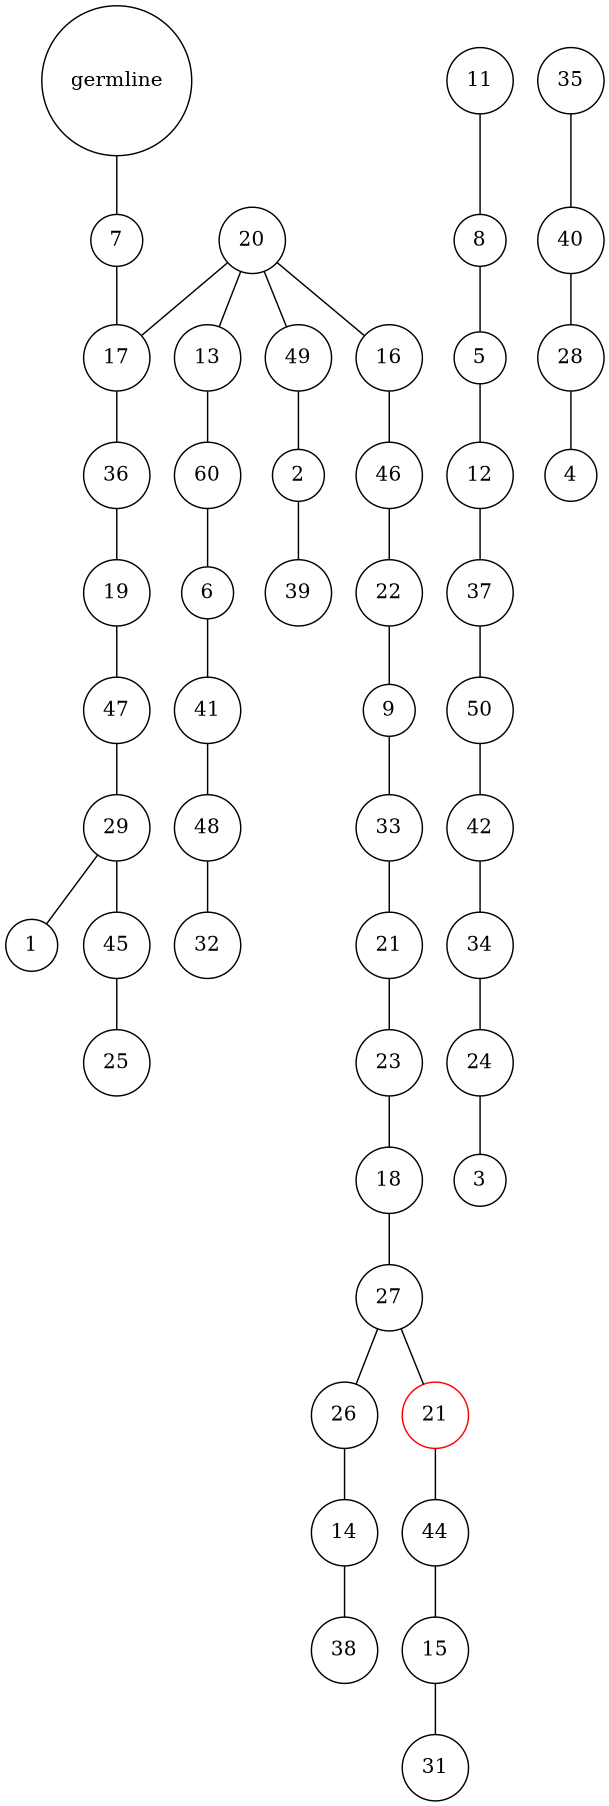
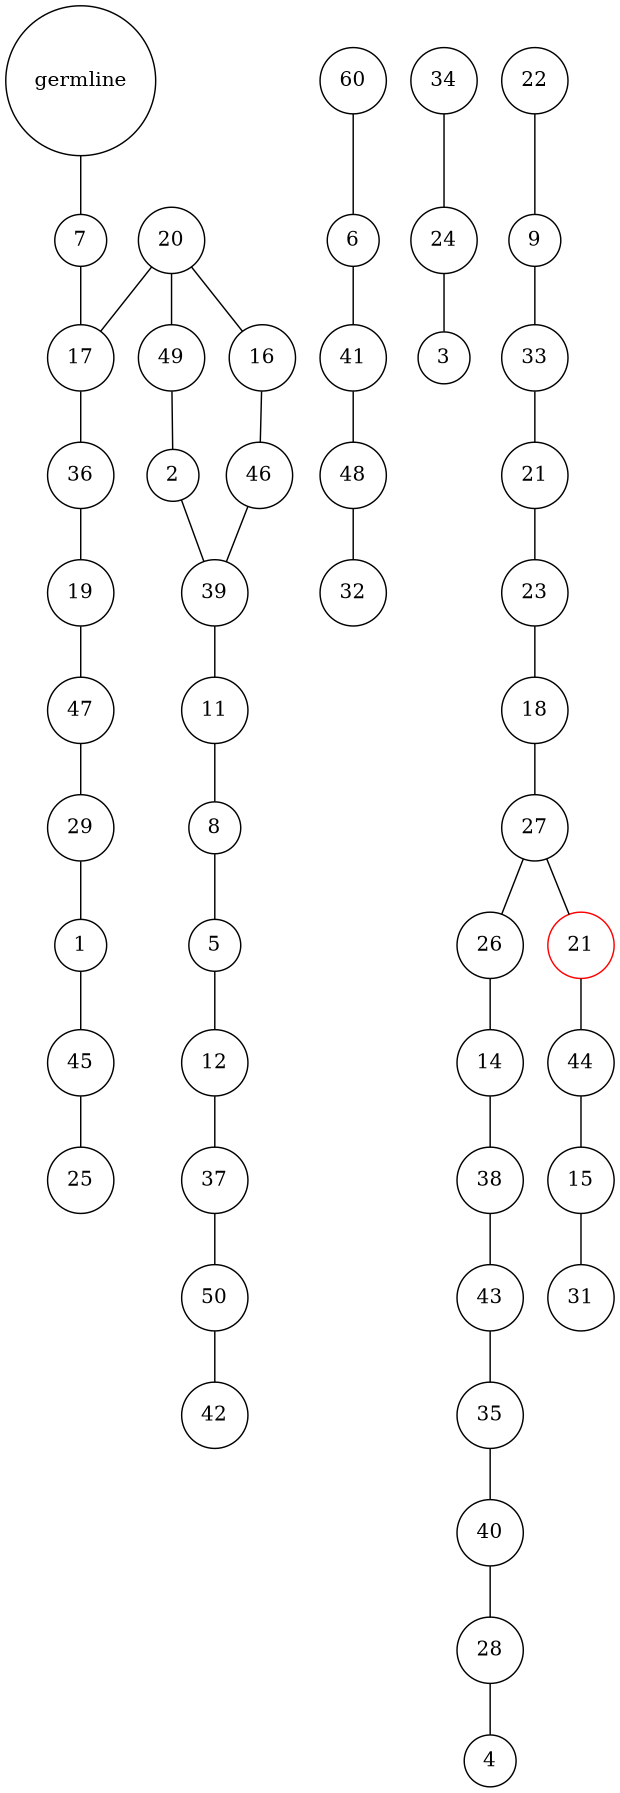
(208, 358) -> none
(389, 534) -> (237, 534)
none -> (215, 652)
(117, 887) -> (81, 1001)
(480, 887) -> none
none -> (490, 1298)
